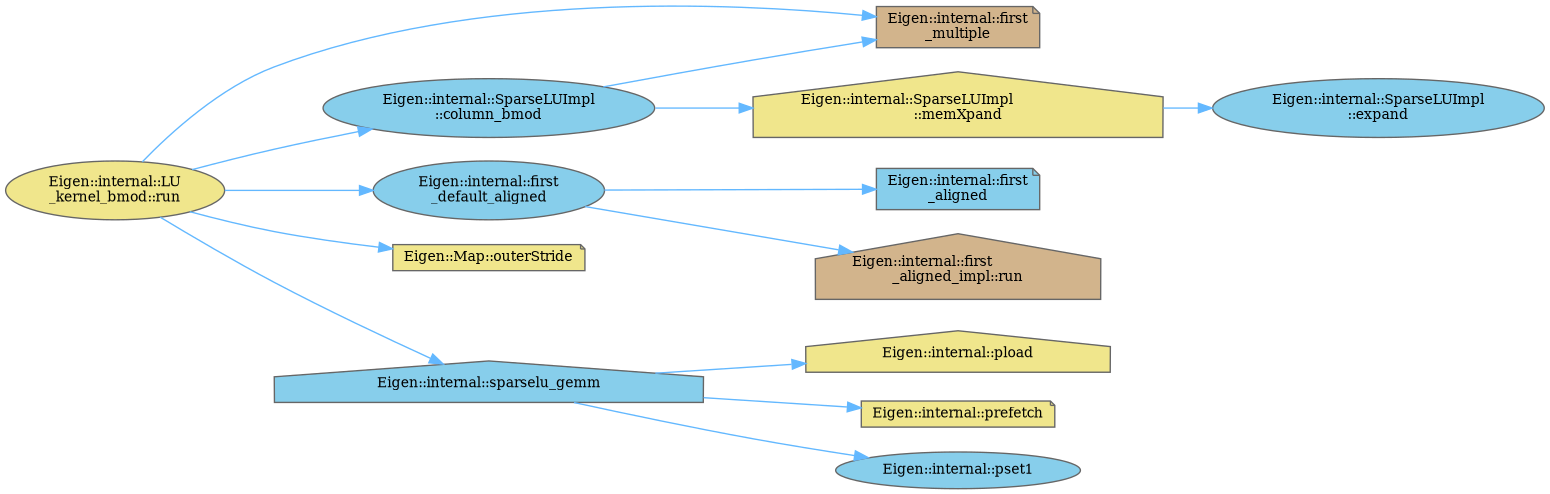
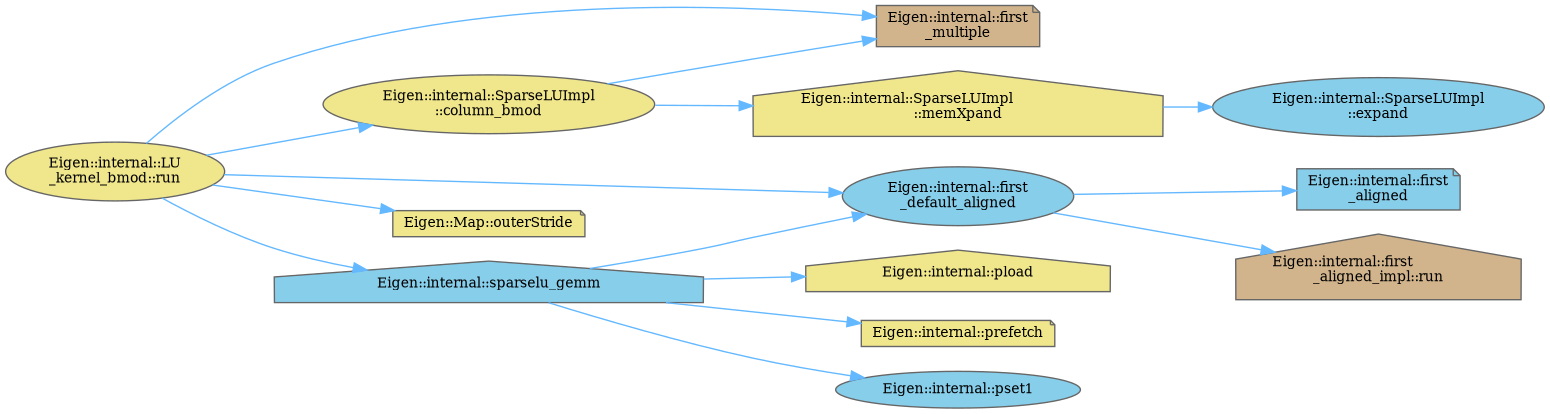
(489, 108) -> (489, 104)
none -> (722, 245)
